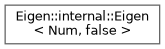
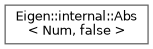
(82, 24) -> (77, 24)
